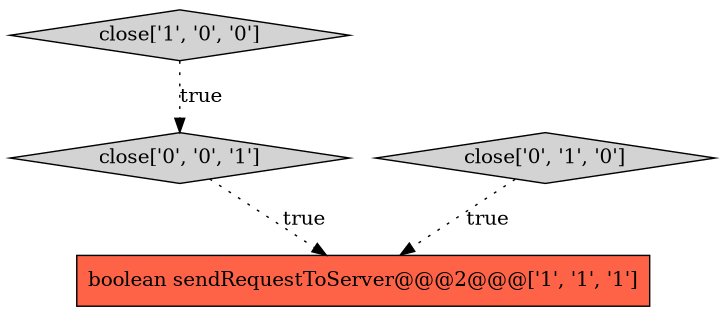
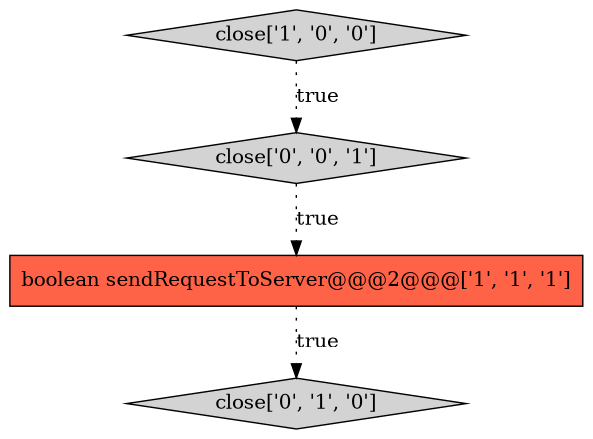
(464, 213) -> (296, 335)
